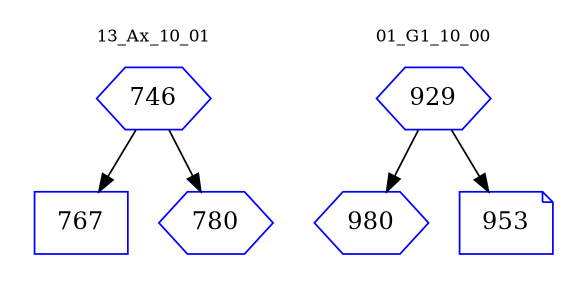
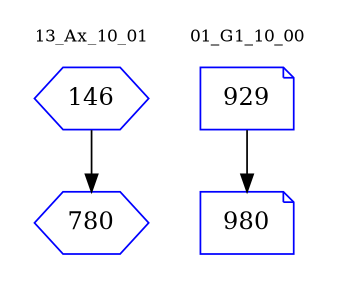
(154, 98) -> (92, 98)
(434, 98) -> (247, 98)
(81, 223) -> none
(371, 223) -> (247, 223)
(506, 223) -> none
